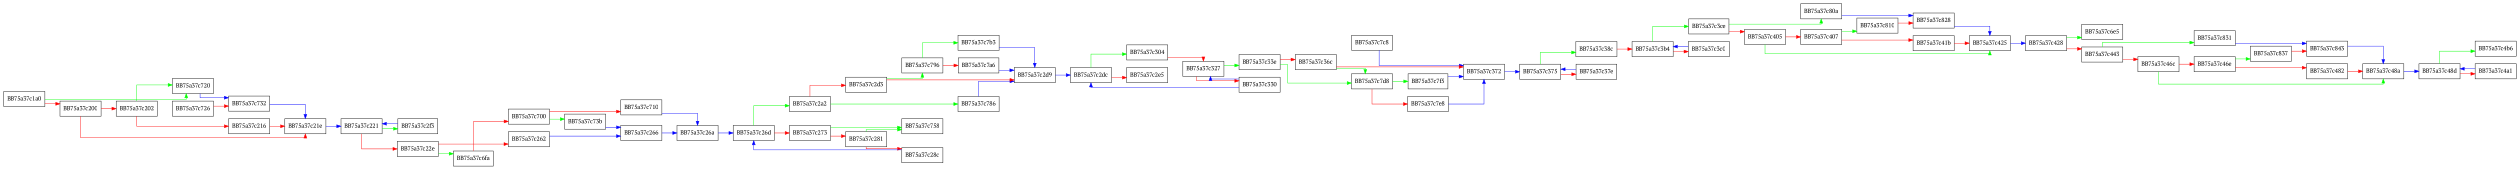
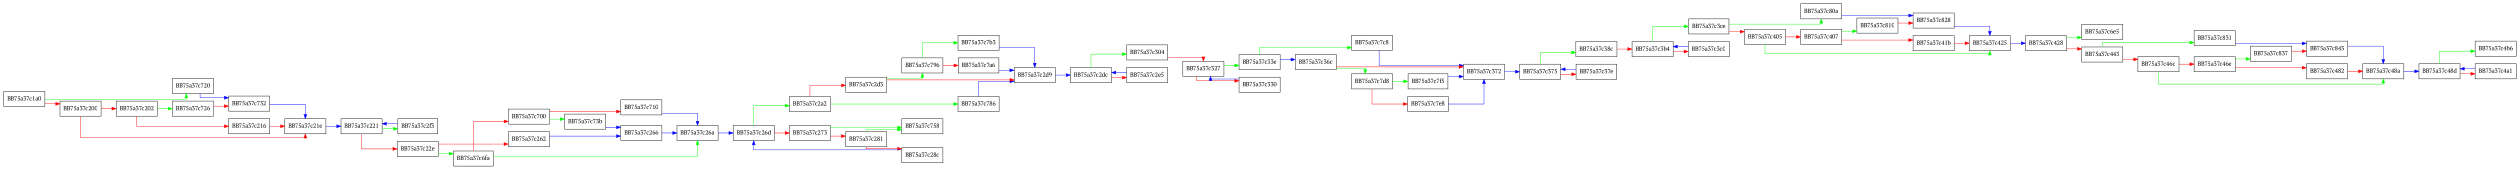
(1286, 60) -> (1286, 60)
(1304, 83) -> (1300, 48)
(144, 85) -> (163, 109)
(1165, 87) -> (1121, 73)
none -> (602, 157)
